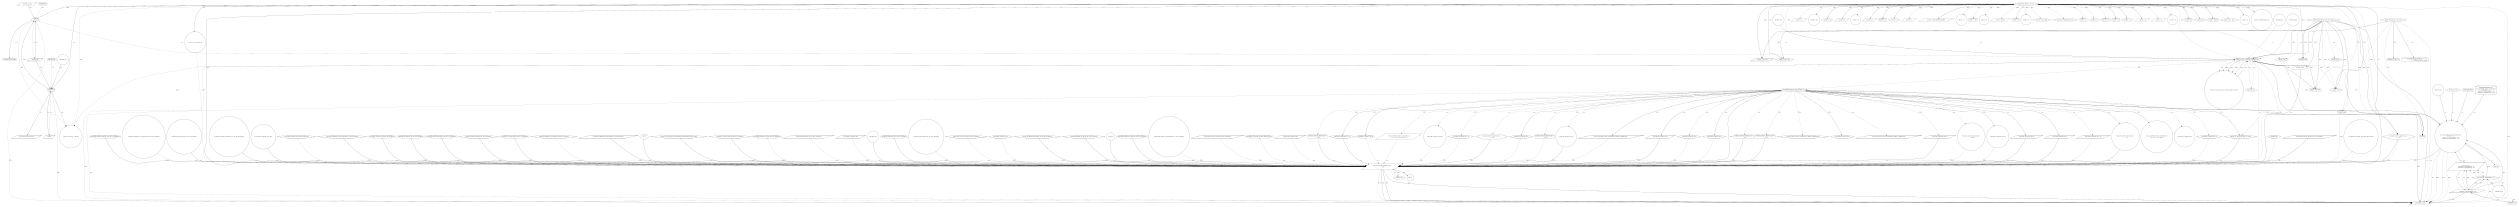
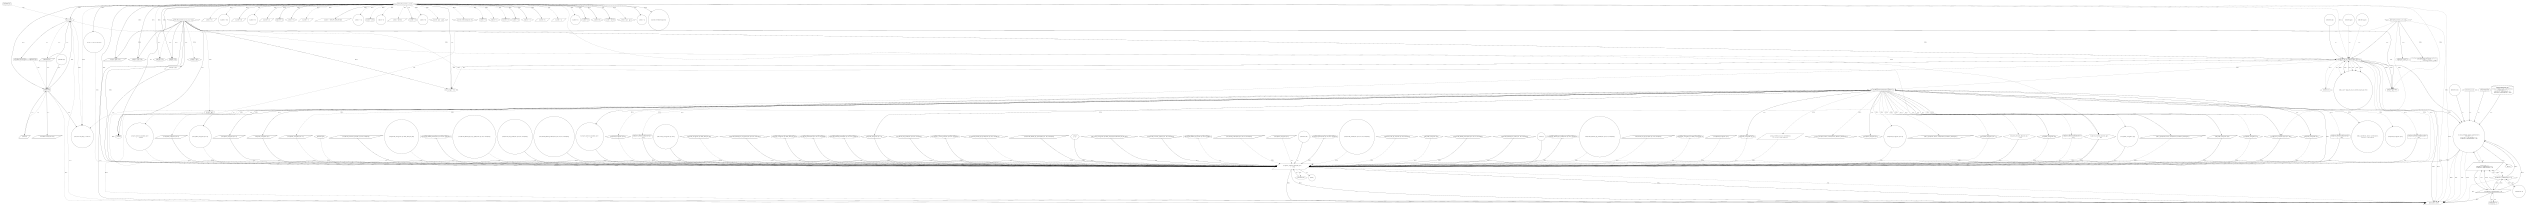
(27, 4) -> none
(1827, 20) -> none
